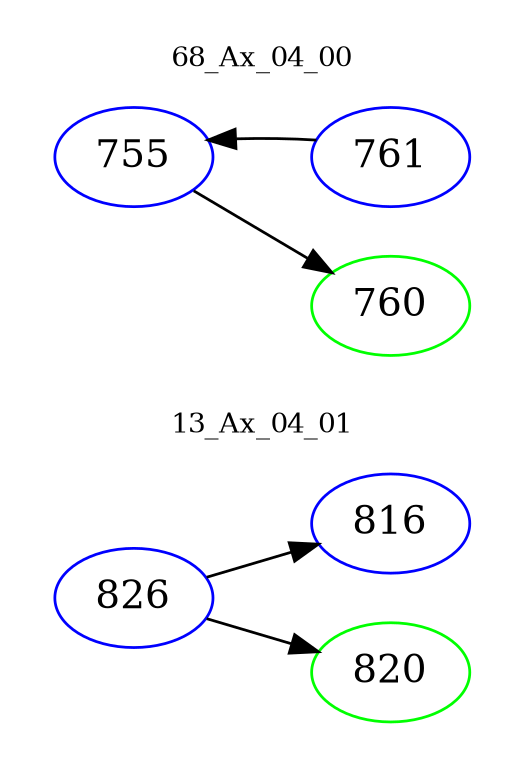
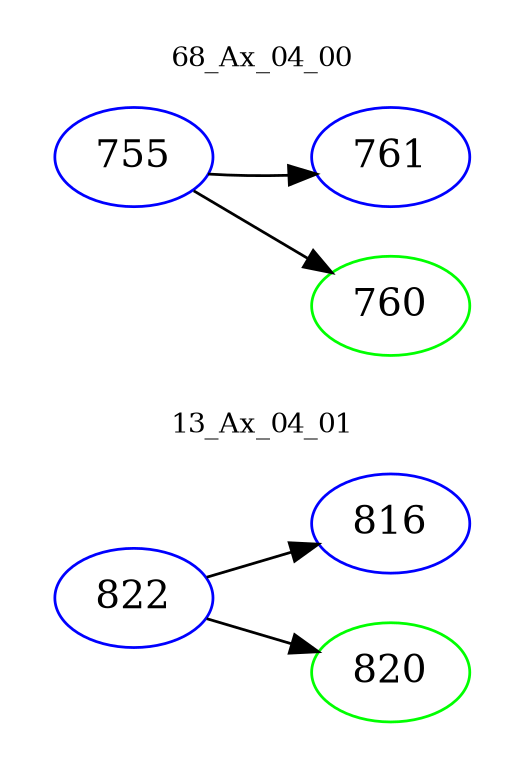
(276, 139) -> (248, 176)
(134, 598) -> (134, 598)
